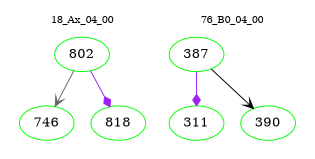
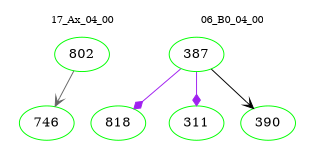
(83, 21) -> (83, 21)
(232, 21) -> (232, 21)
(97, 84) -> (167, 80)
